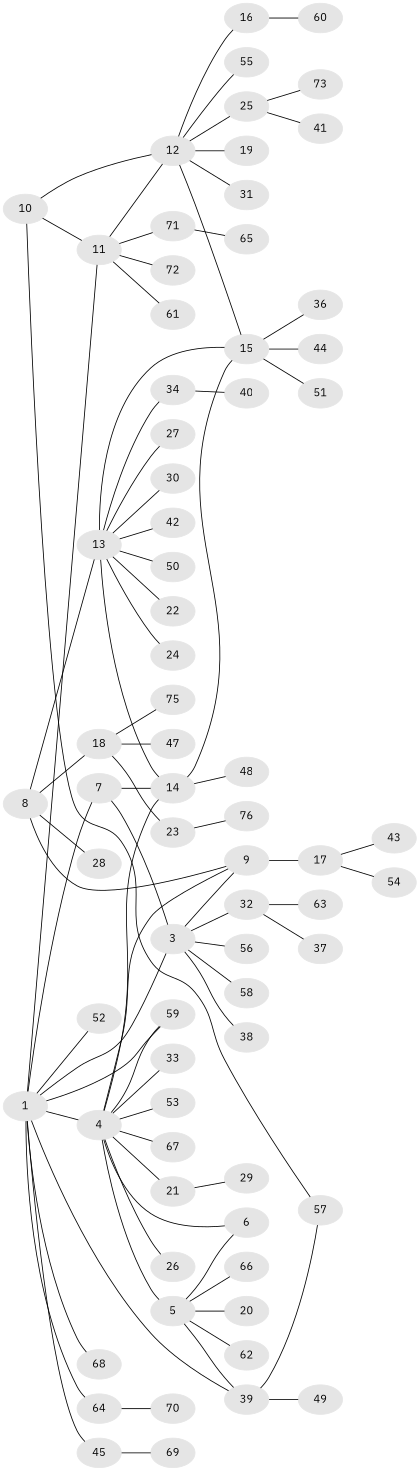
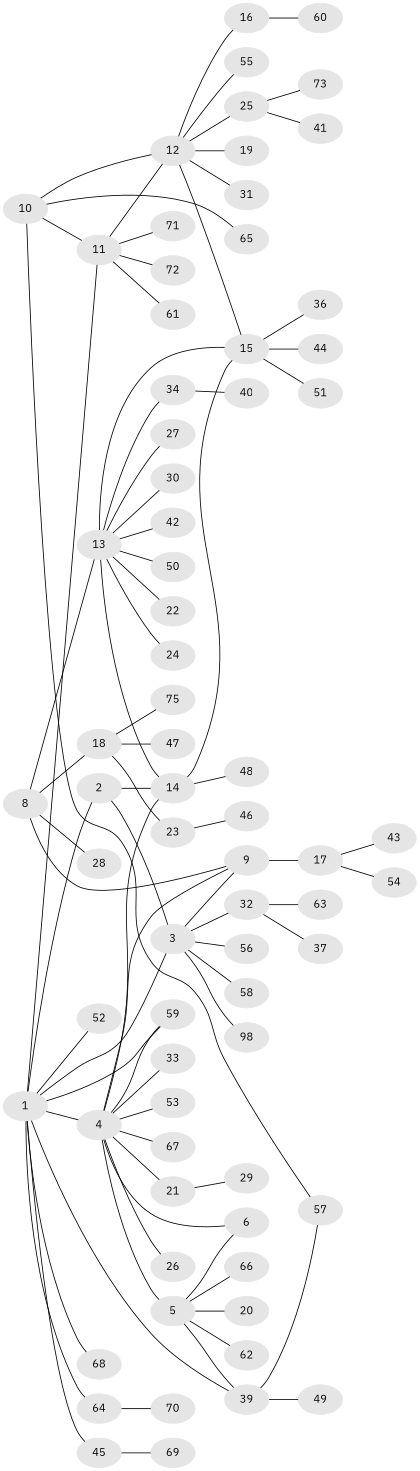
(211, 233) -> (148, 196)
(99, 788) -> (99, 788)
(247, 816) -> (247, 816)
(247, 1037) -> (247, 1037)
